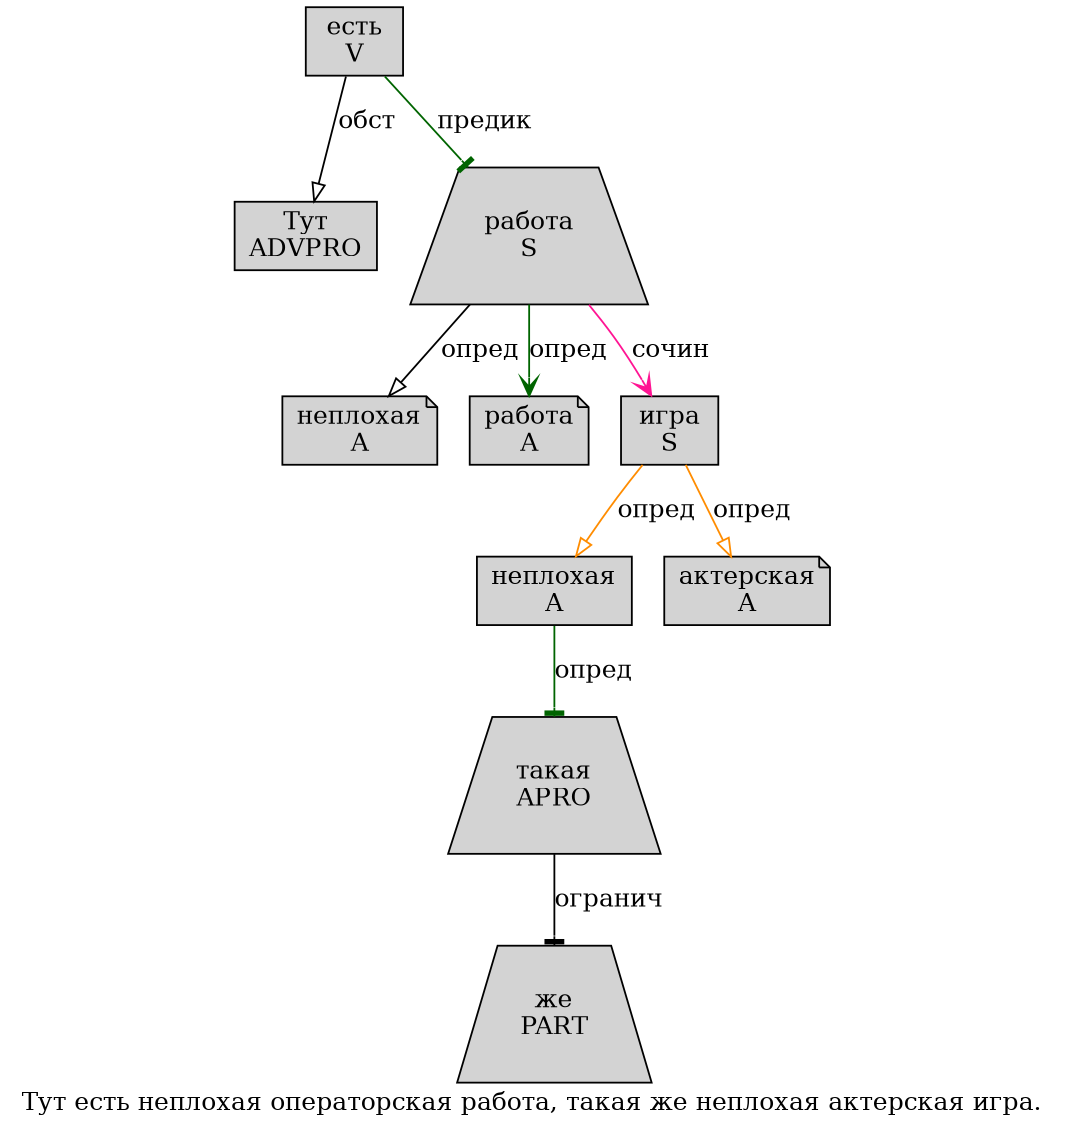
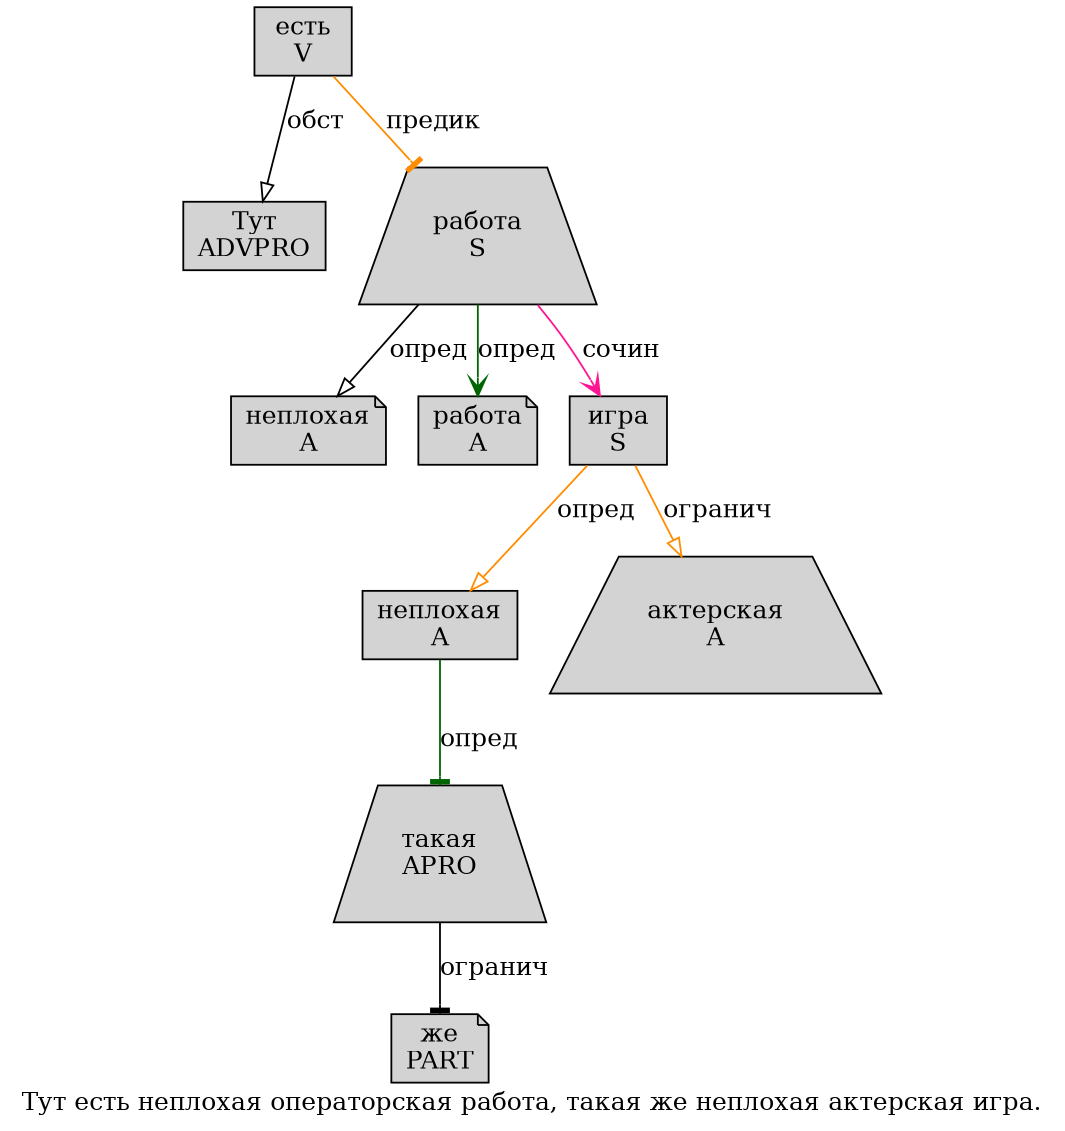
(423, 118) -> (372, 118)
(752, 511) -> (718, 511)
(747, 591) -> (716, 625)
(554, 1014) -> (440, 1048)
